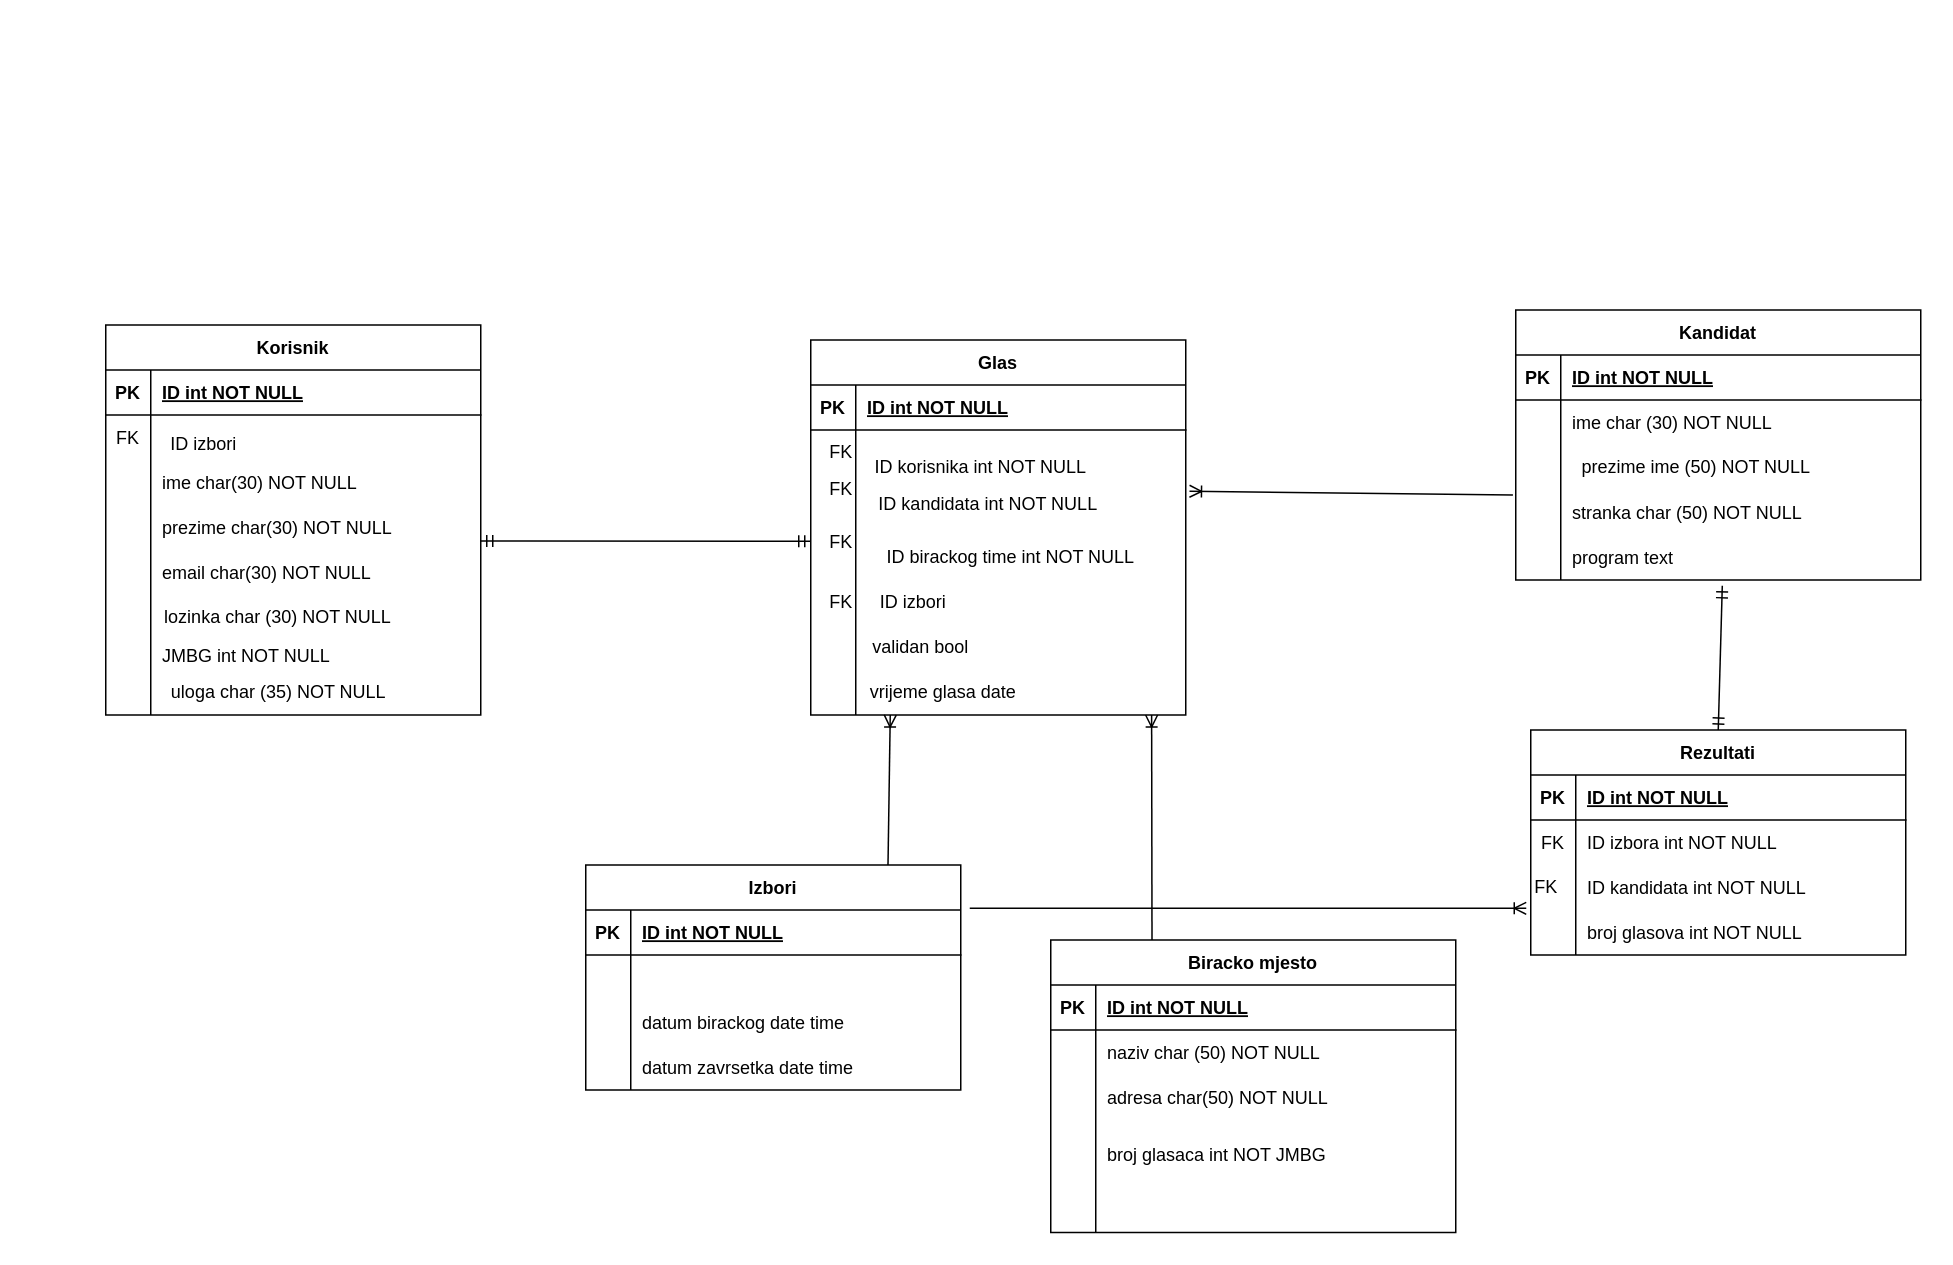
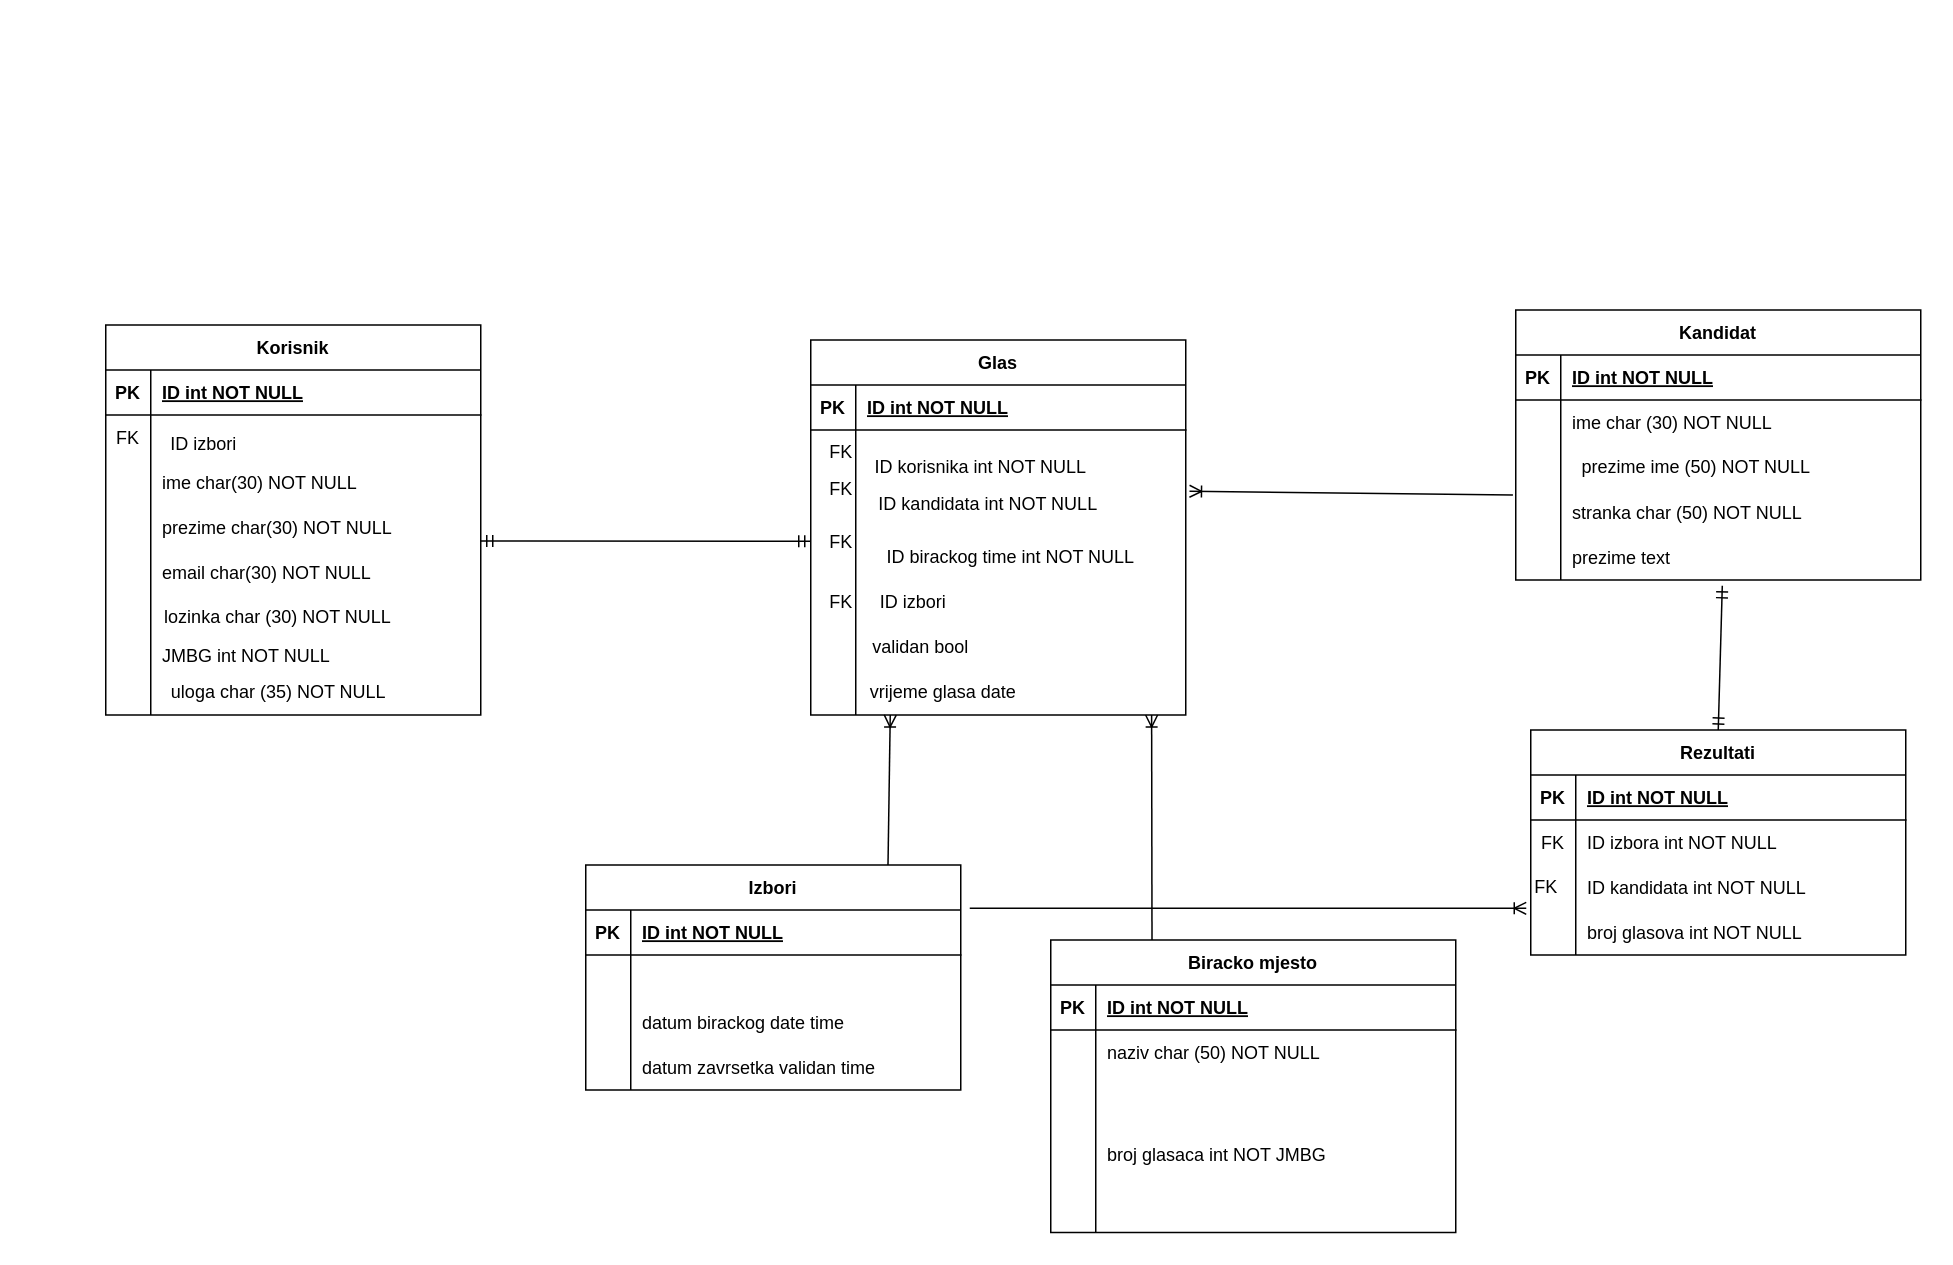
(1630, 558) -> (1628, 558)
(759, 1068) -> (769, 1068)
(1276, 1097) -> none
